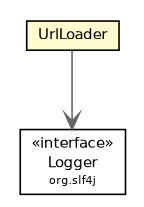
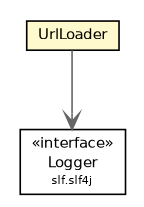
(73, 181) -> (73, 181)
